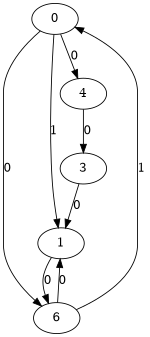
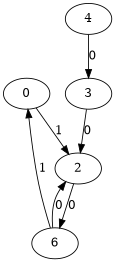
(68, 52) -> none
(3, 165) -> none
(61, 243) -> (78, 169)
